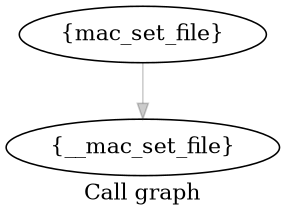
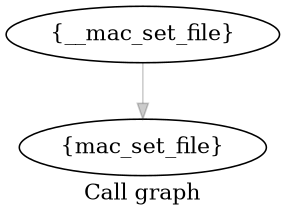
(143, 83) -> (143, 83)
